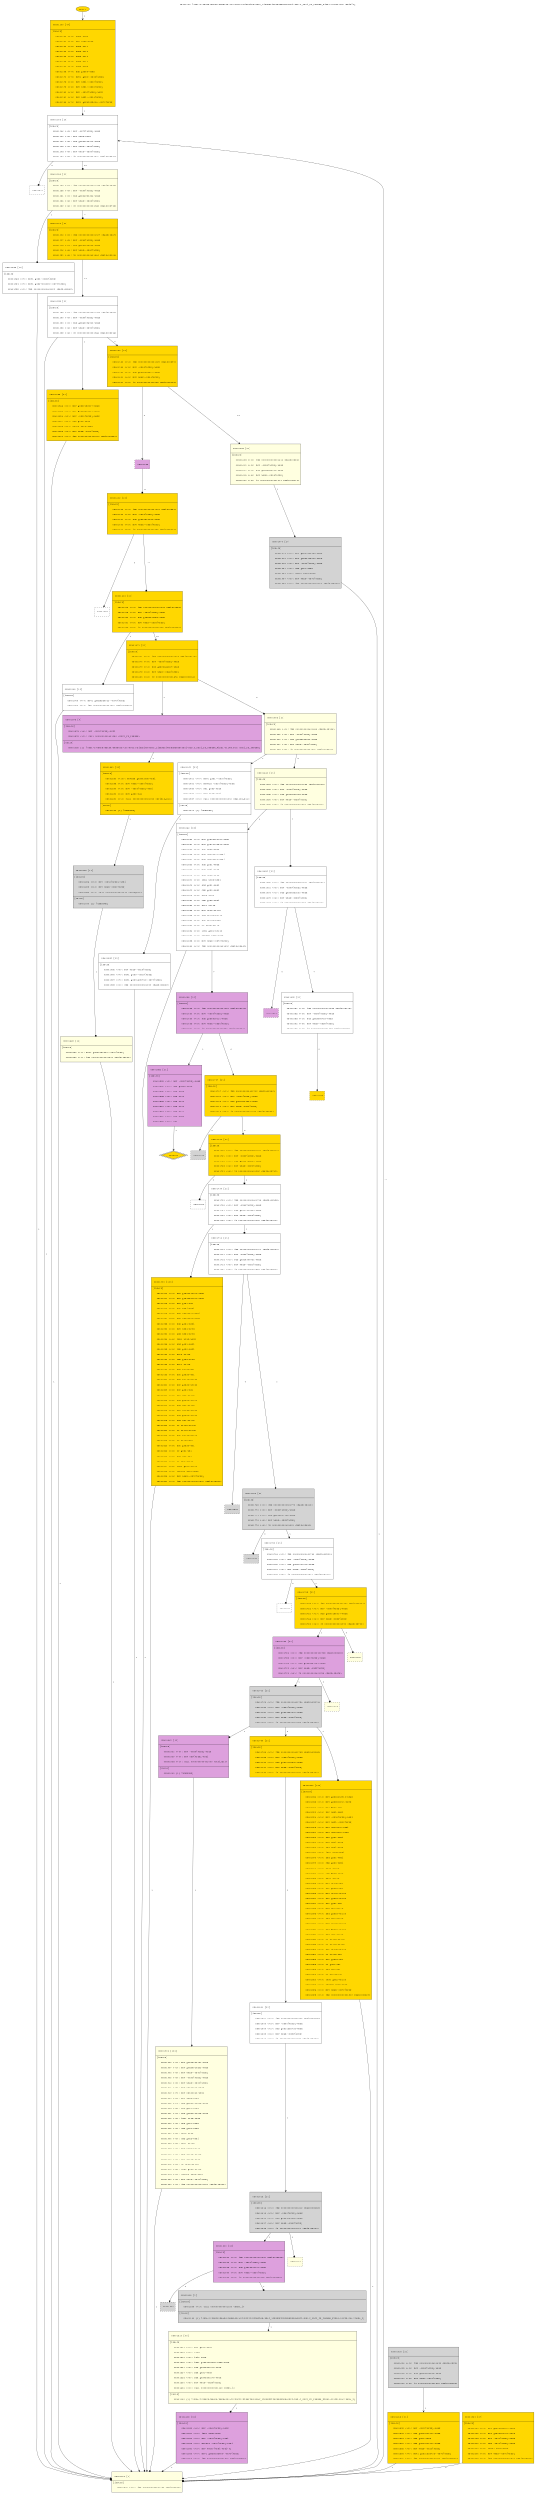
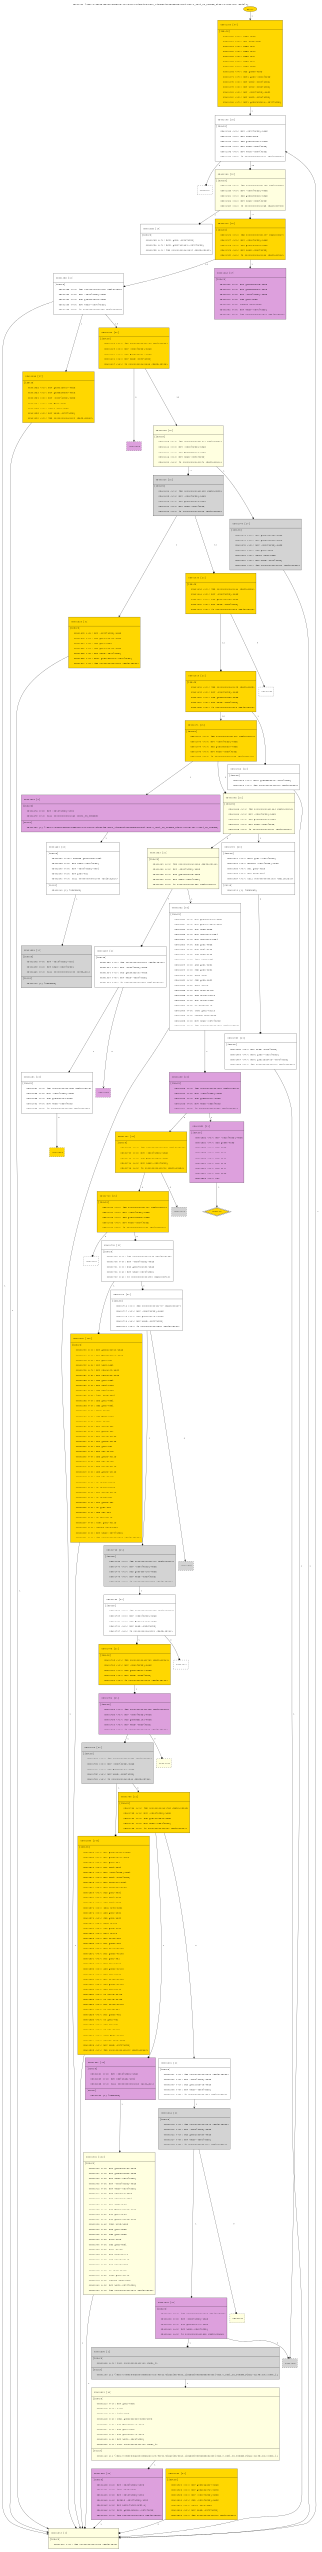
none -> (250, 294)
none -> (188, 470)
(142, 480) -> (204, 544)
(137, 789) -> (83, 869)
(96, 1049) -> none
(37, 1415) -> none
(251, 1559) -> none
(58, 1609) -> (300, 1572)
(355, 1657) -> none
(240, 1732) -> (161, 1945)
